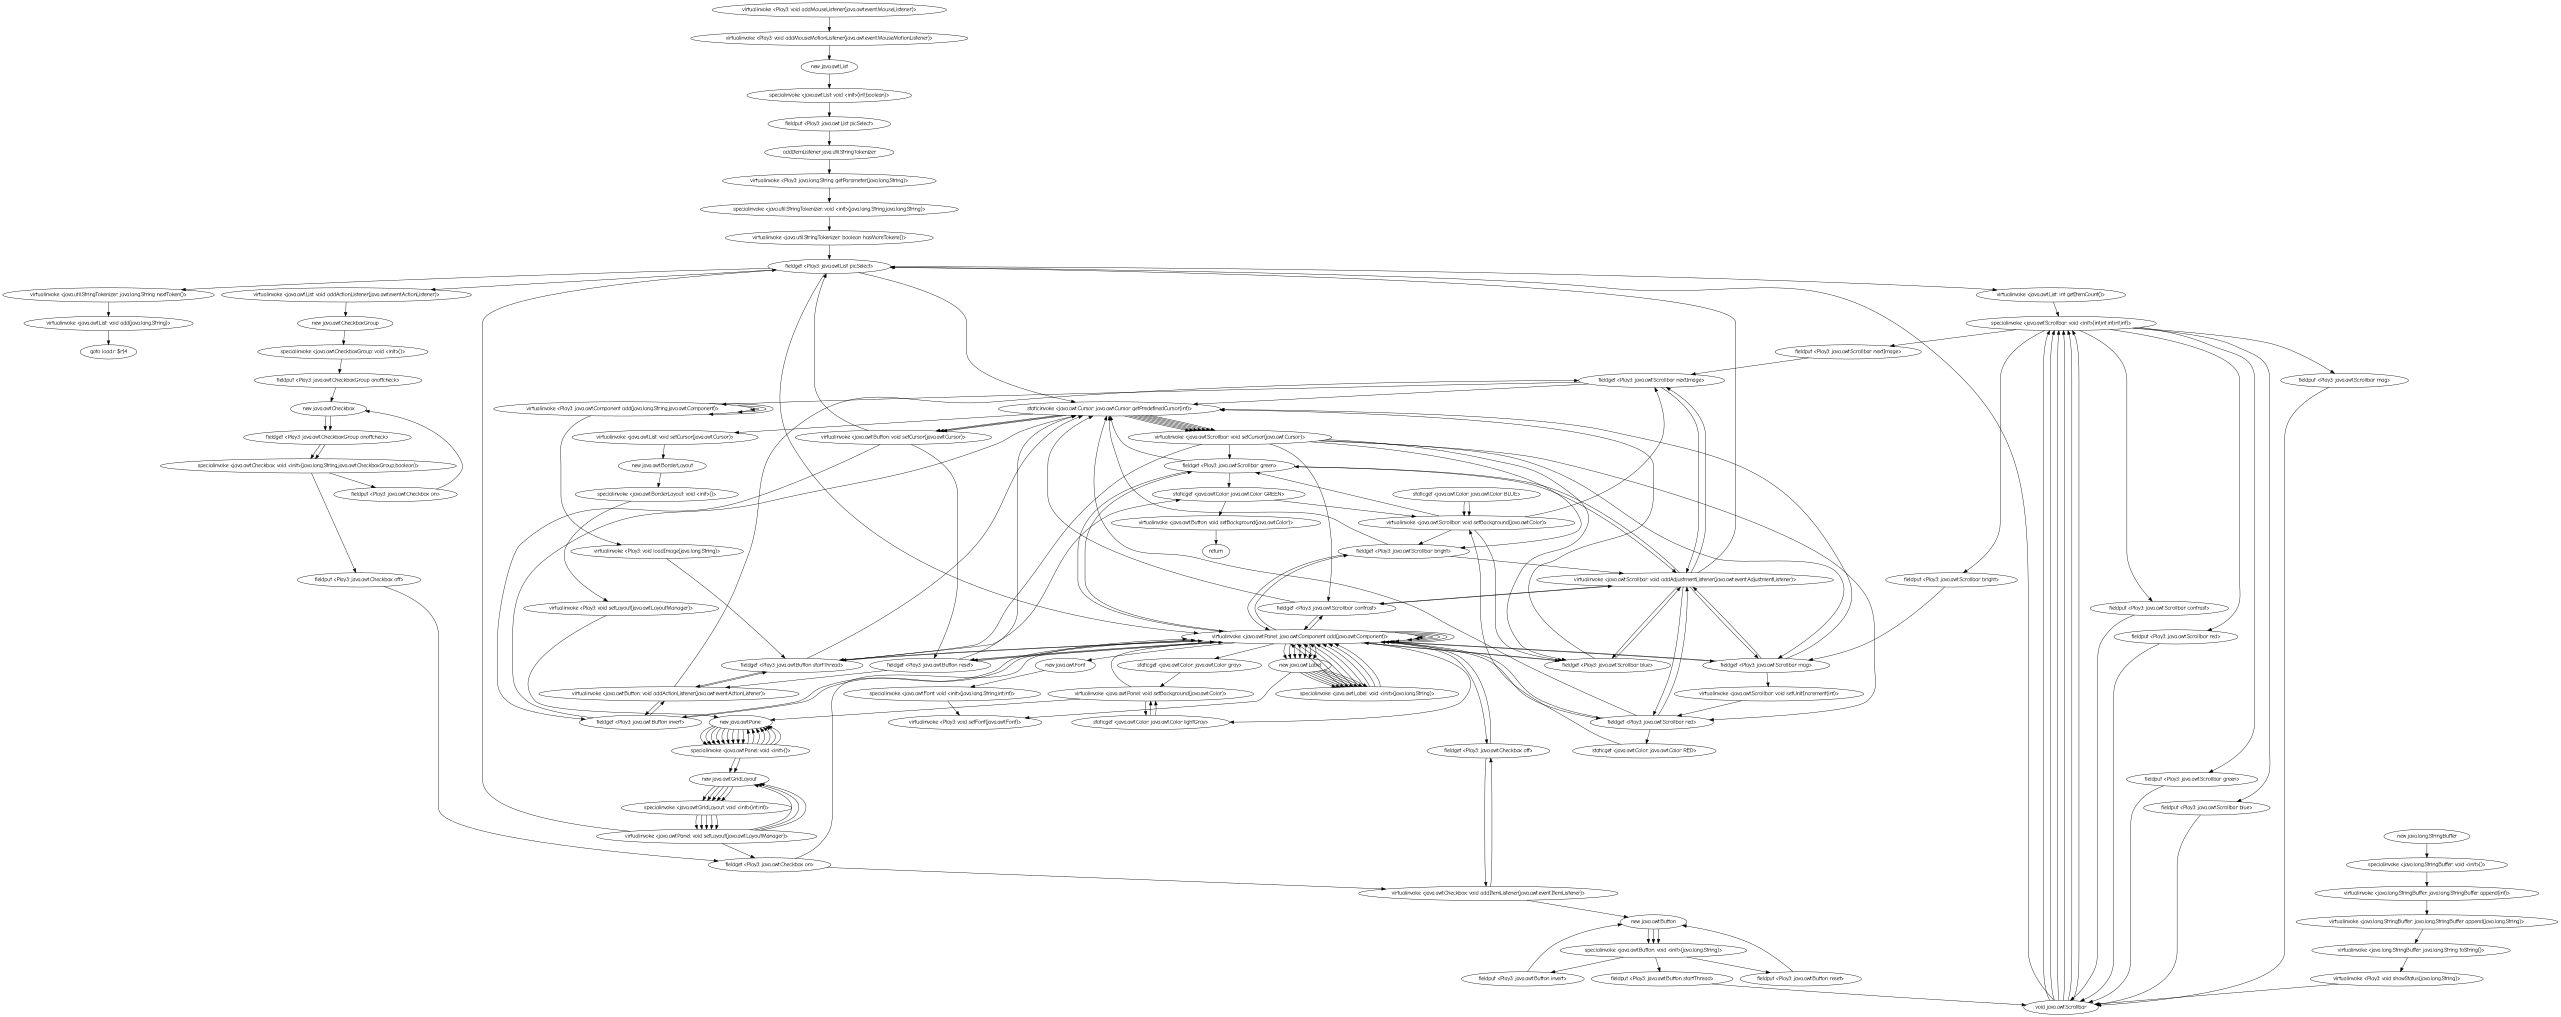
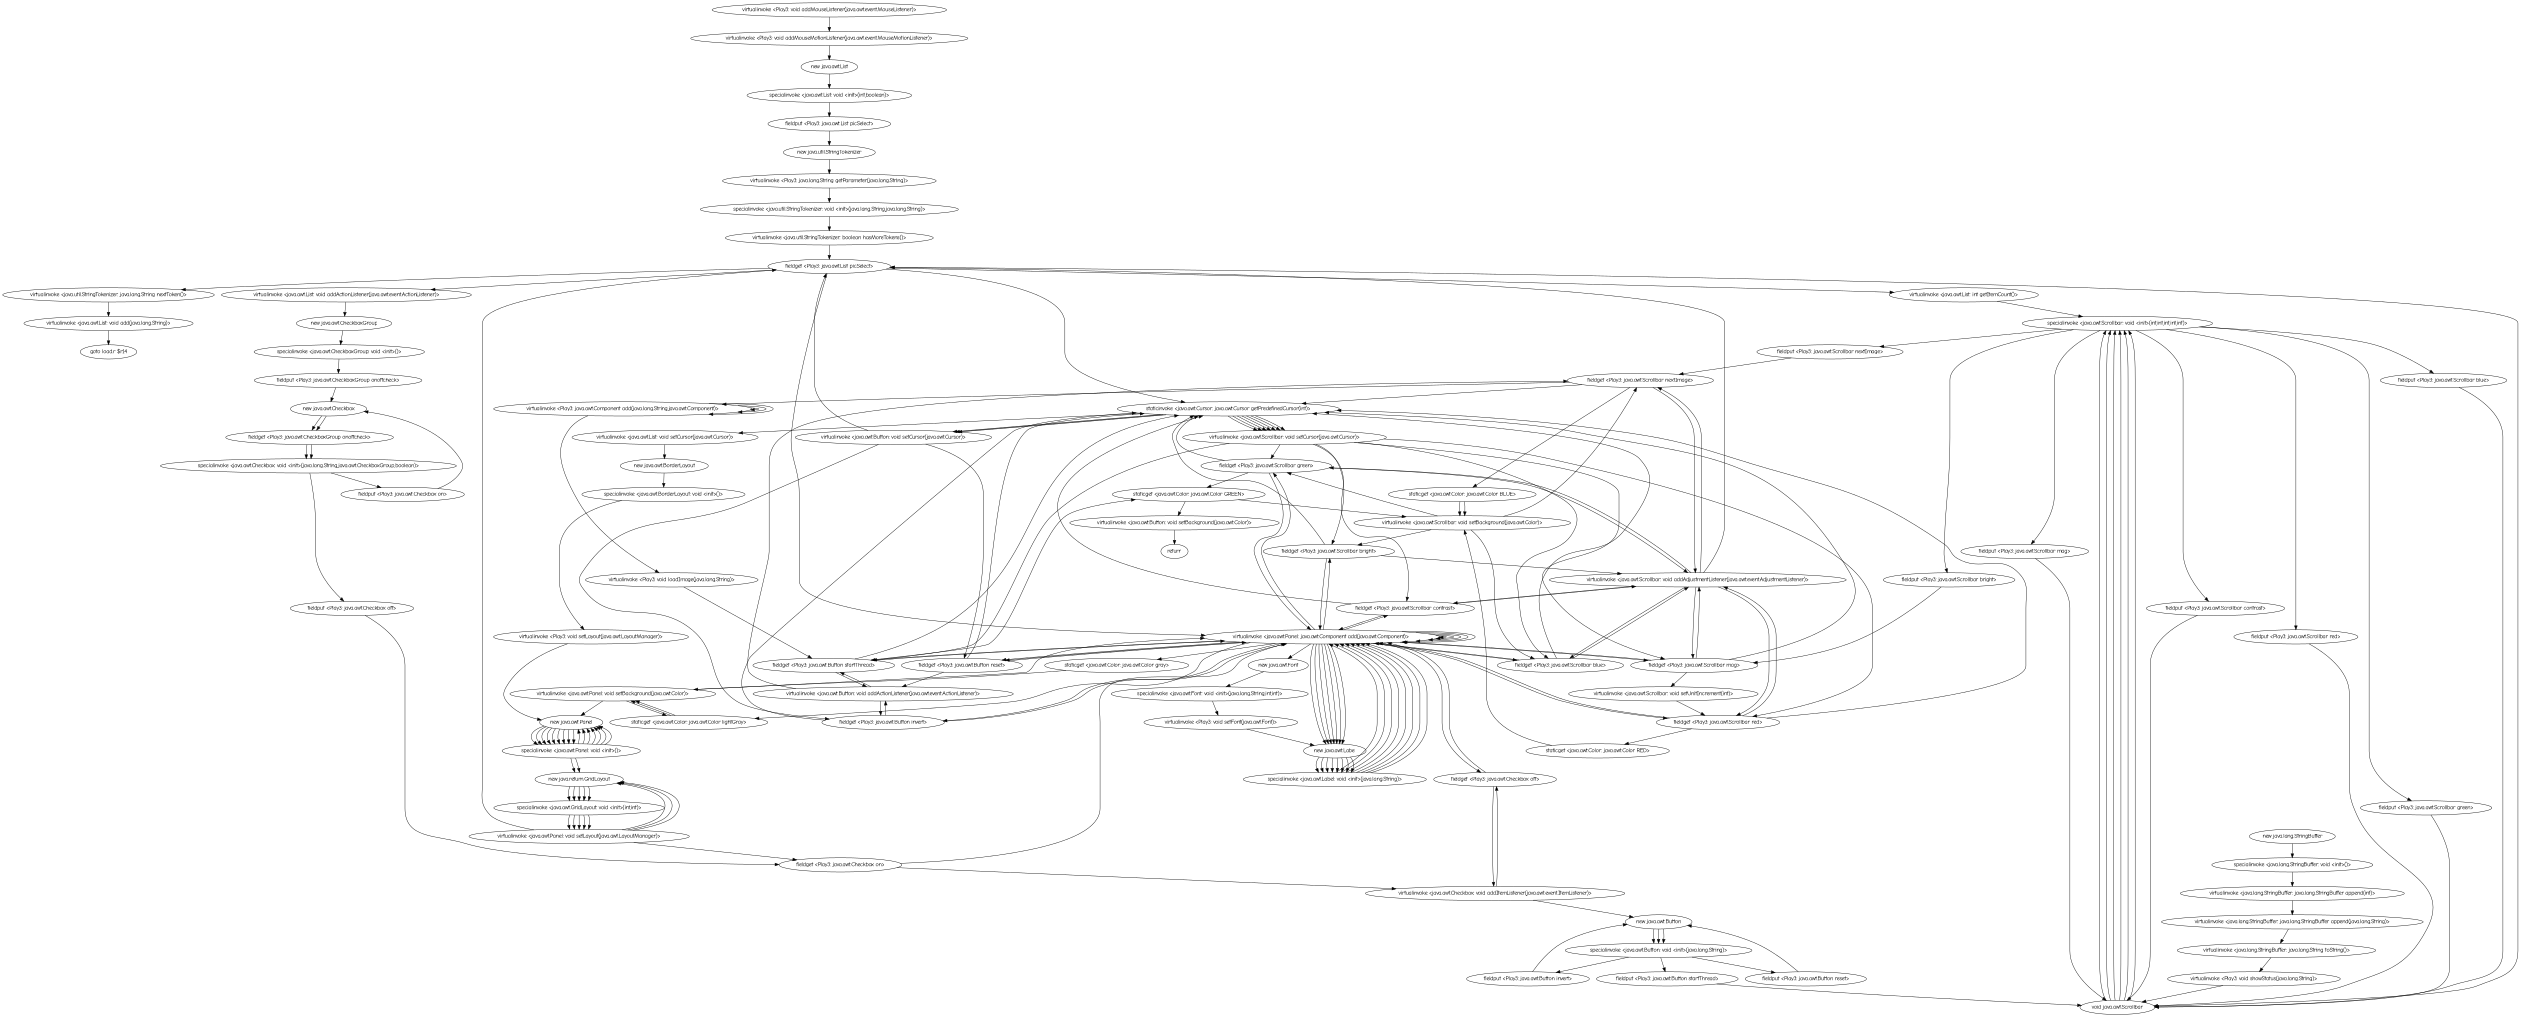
(829, 152) -> (829, 152)
none -> (1549, 439)
(1165, 708) -> (1279, 737)
(729, 779) -> (579, 779)
